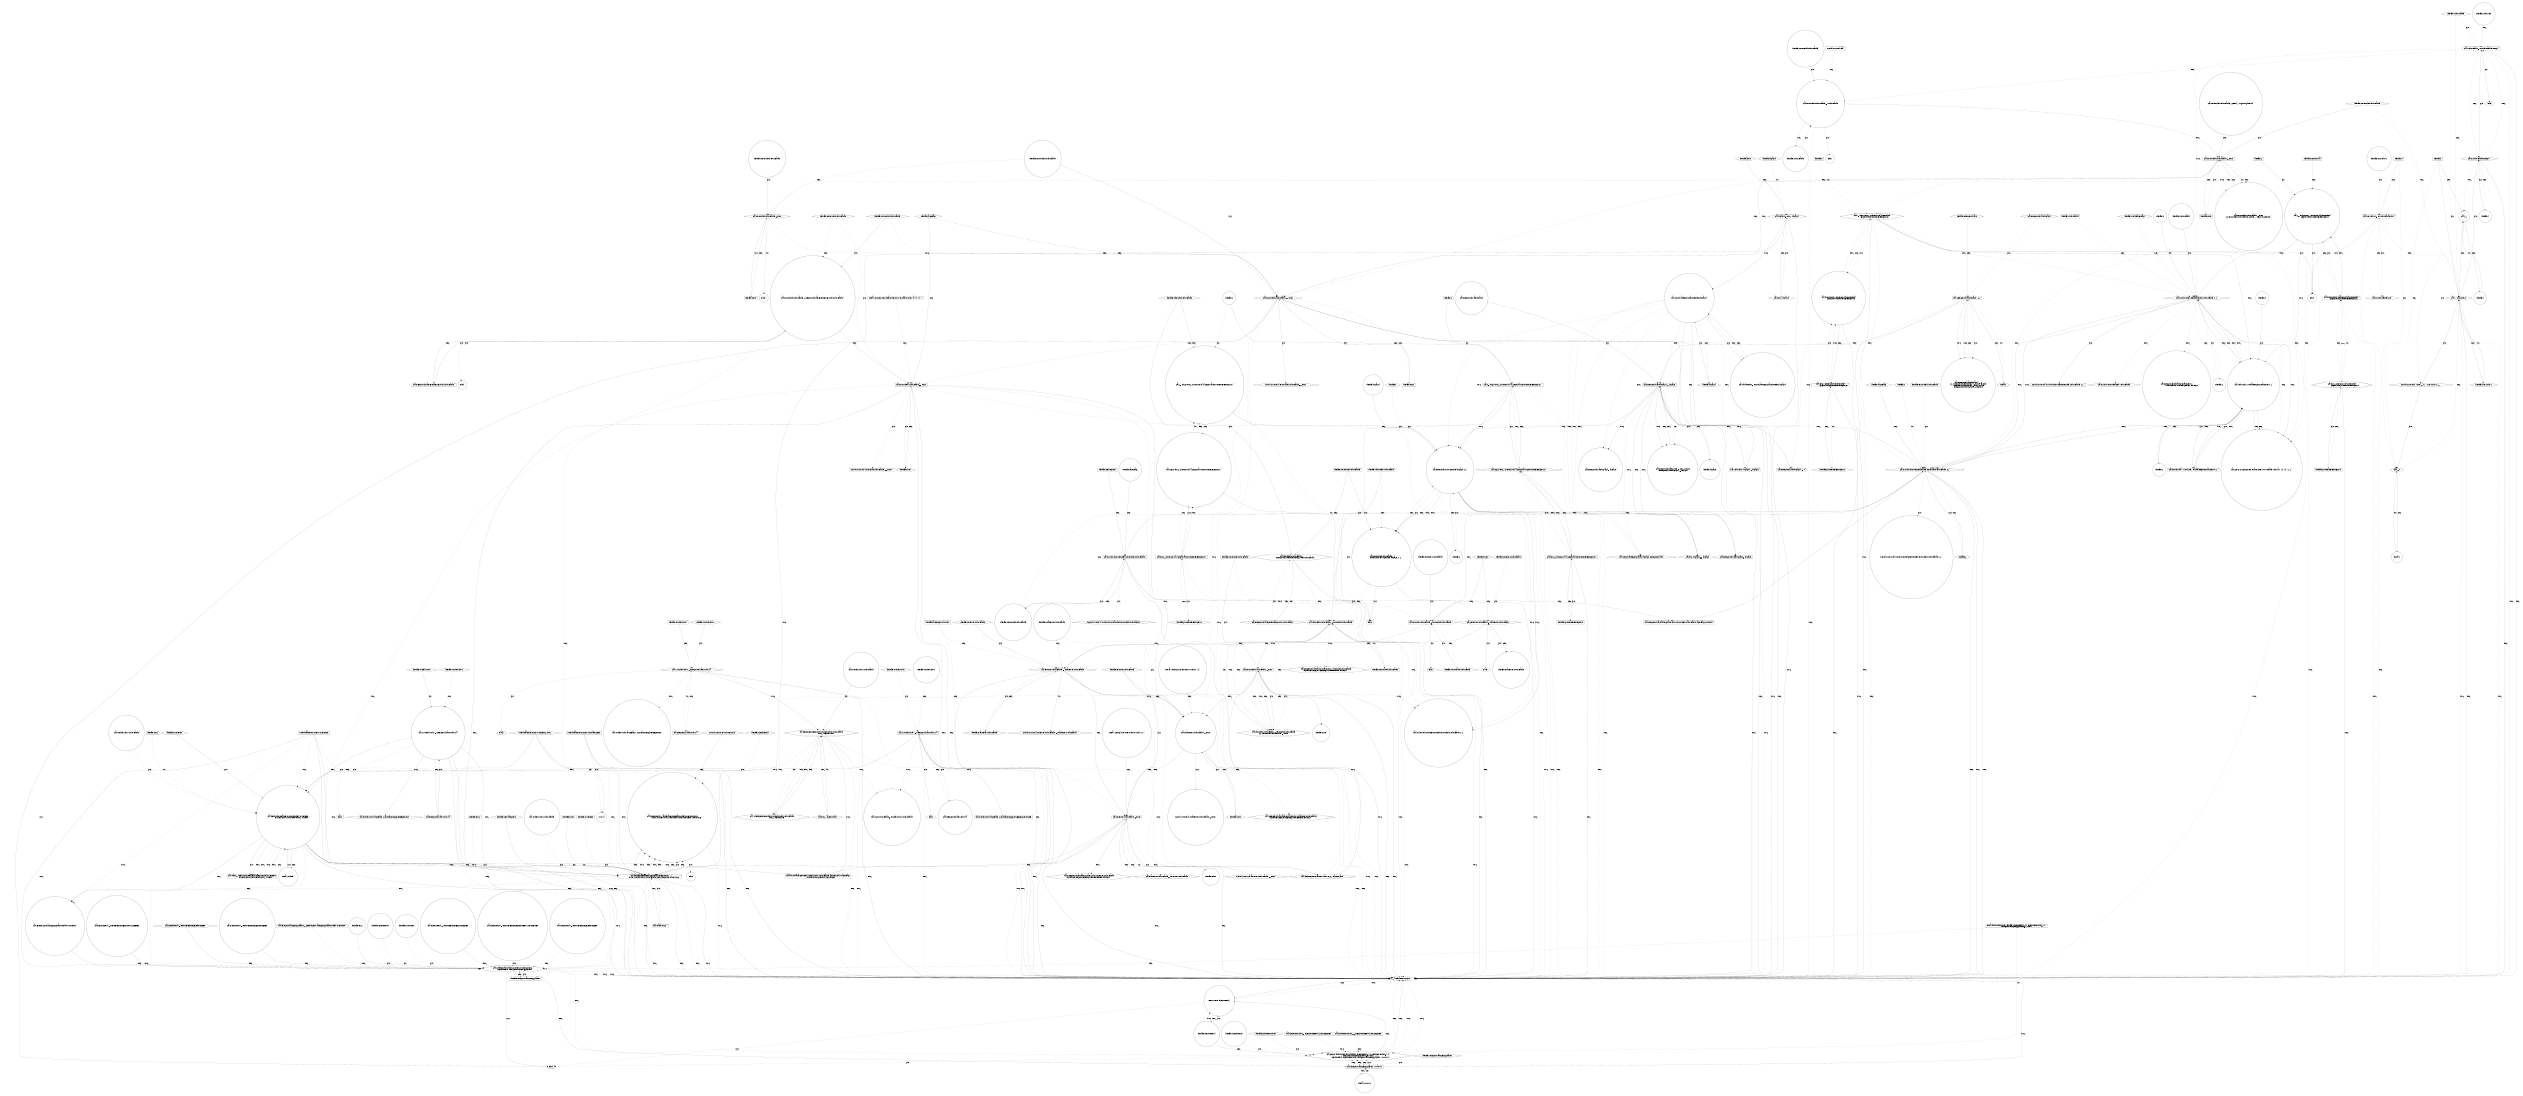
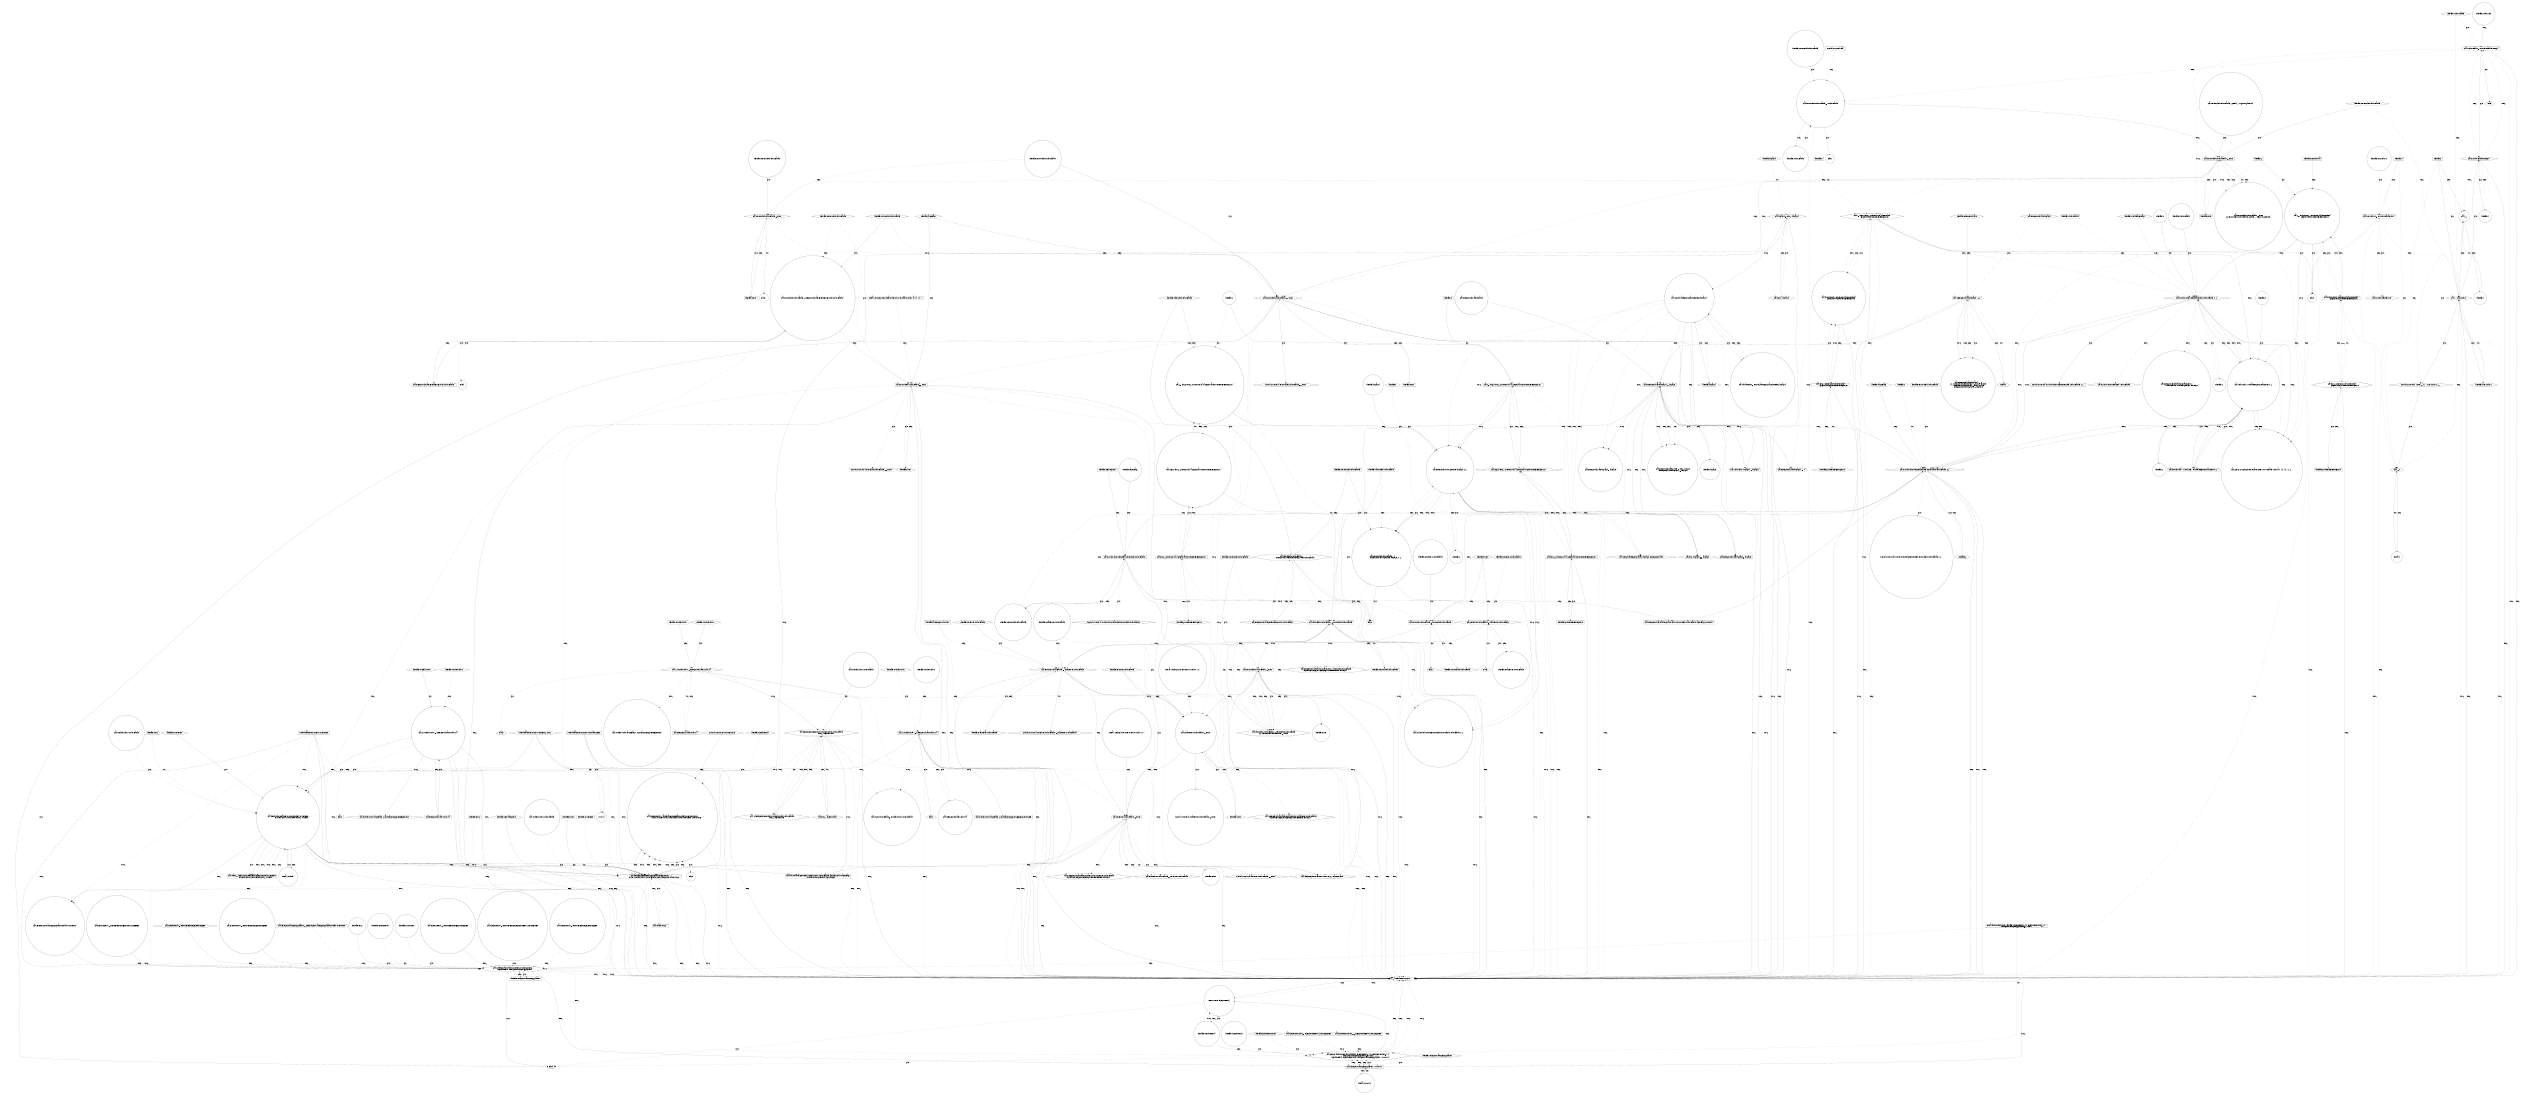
(1746, 159) -> none
